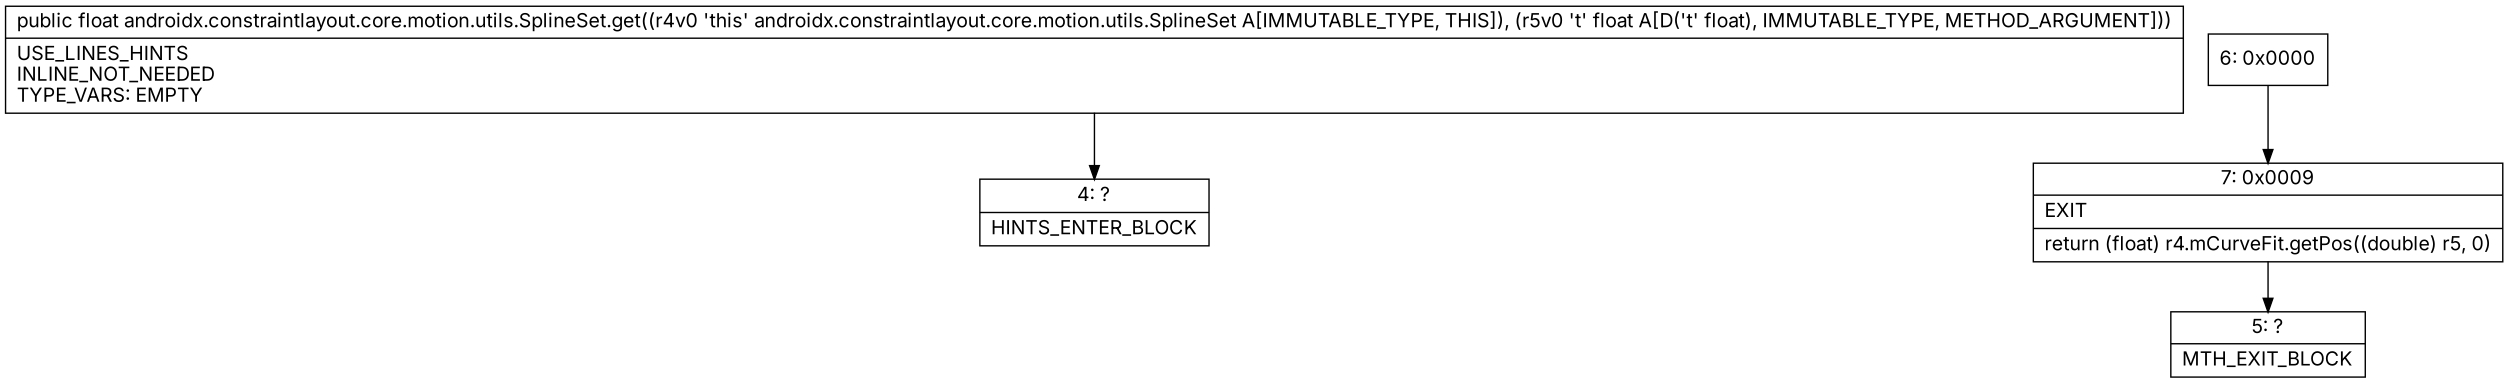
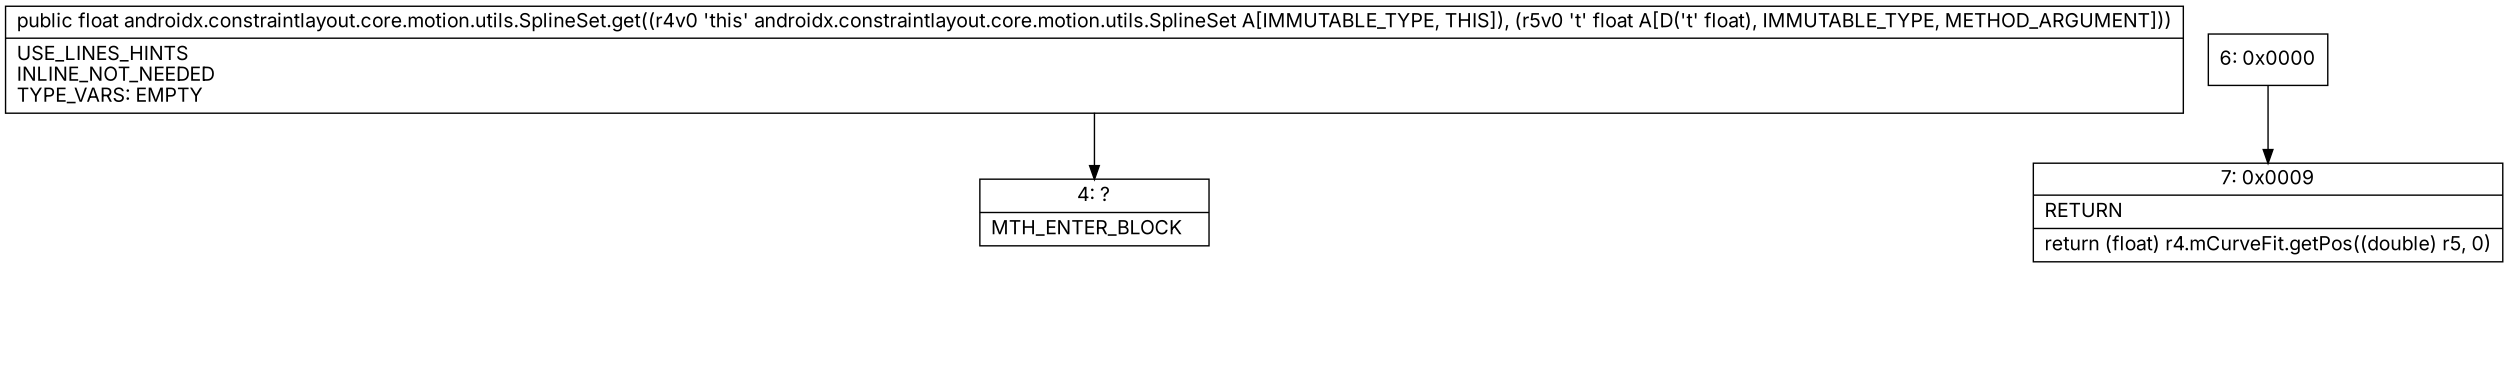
(2066, 211) -> (2084, 211)
(1094, 228) -> (1088, 228)
(2268, 344) -> none
